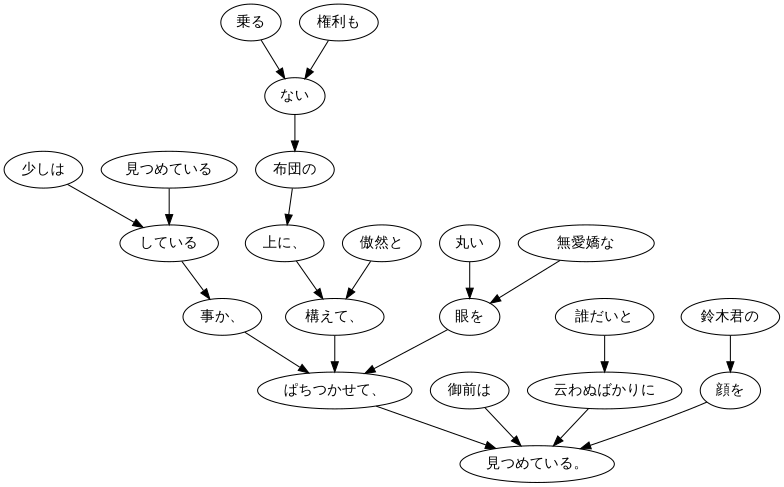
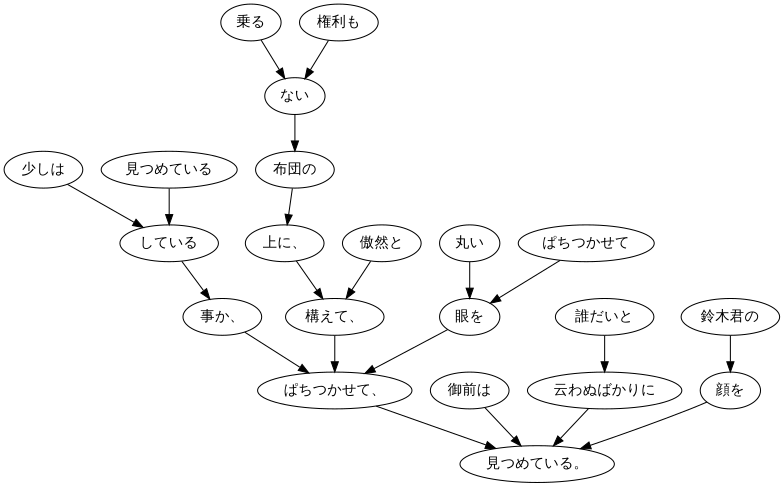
(586, 243) -> (586, 243)
